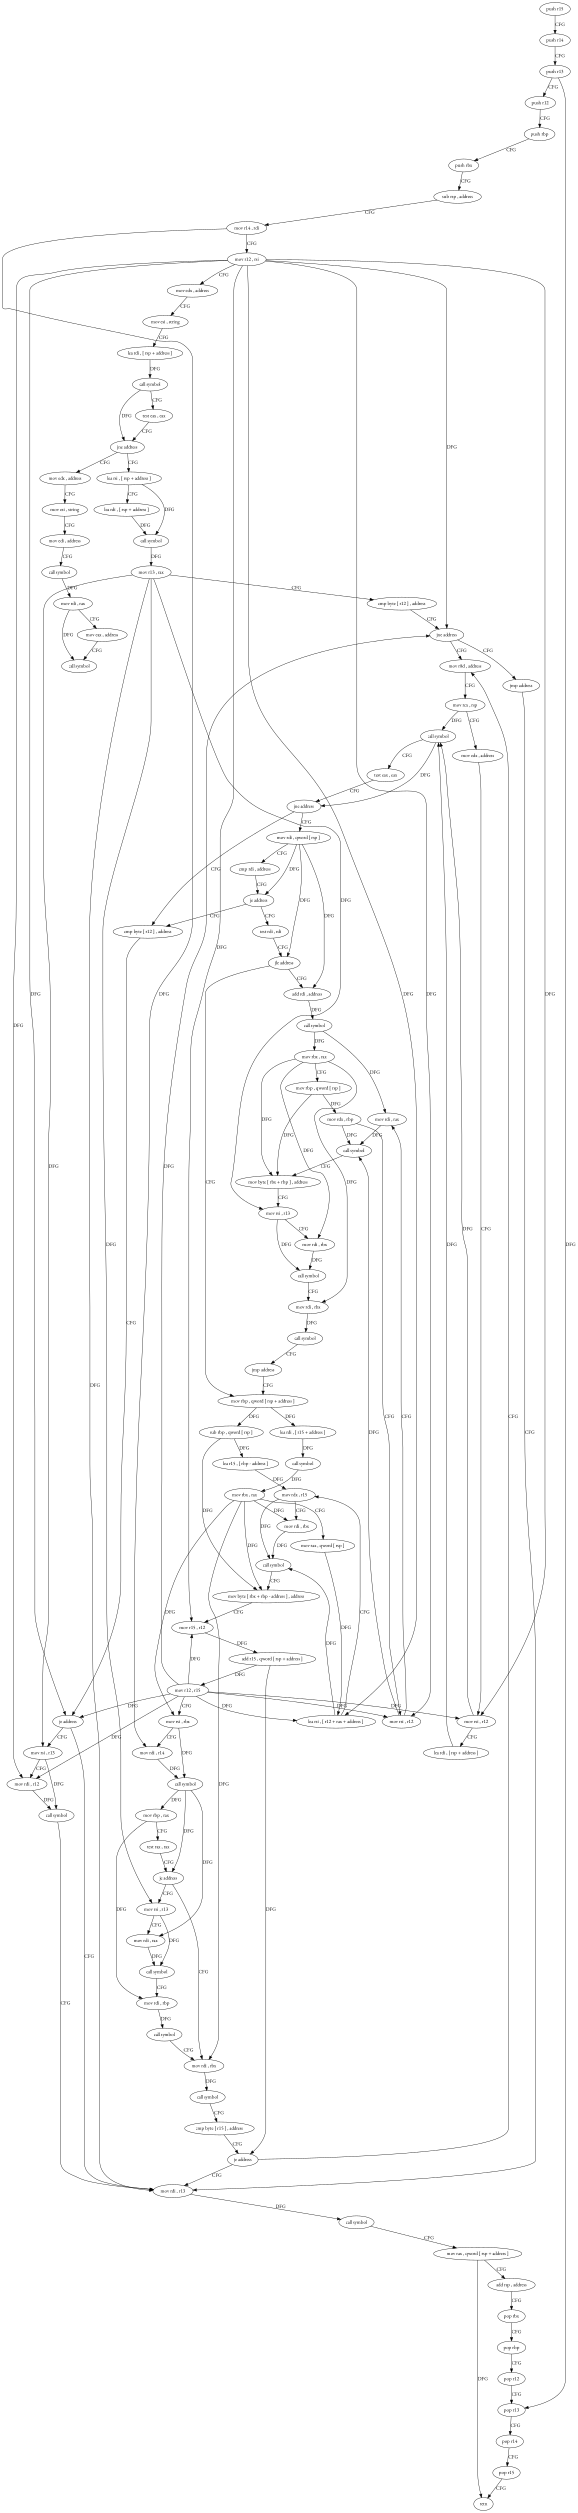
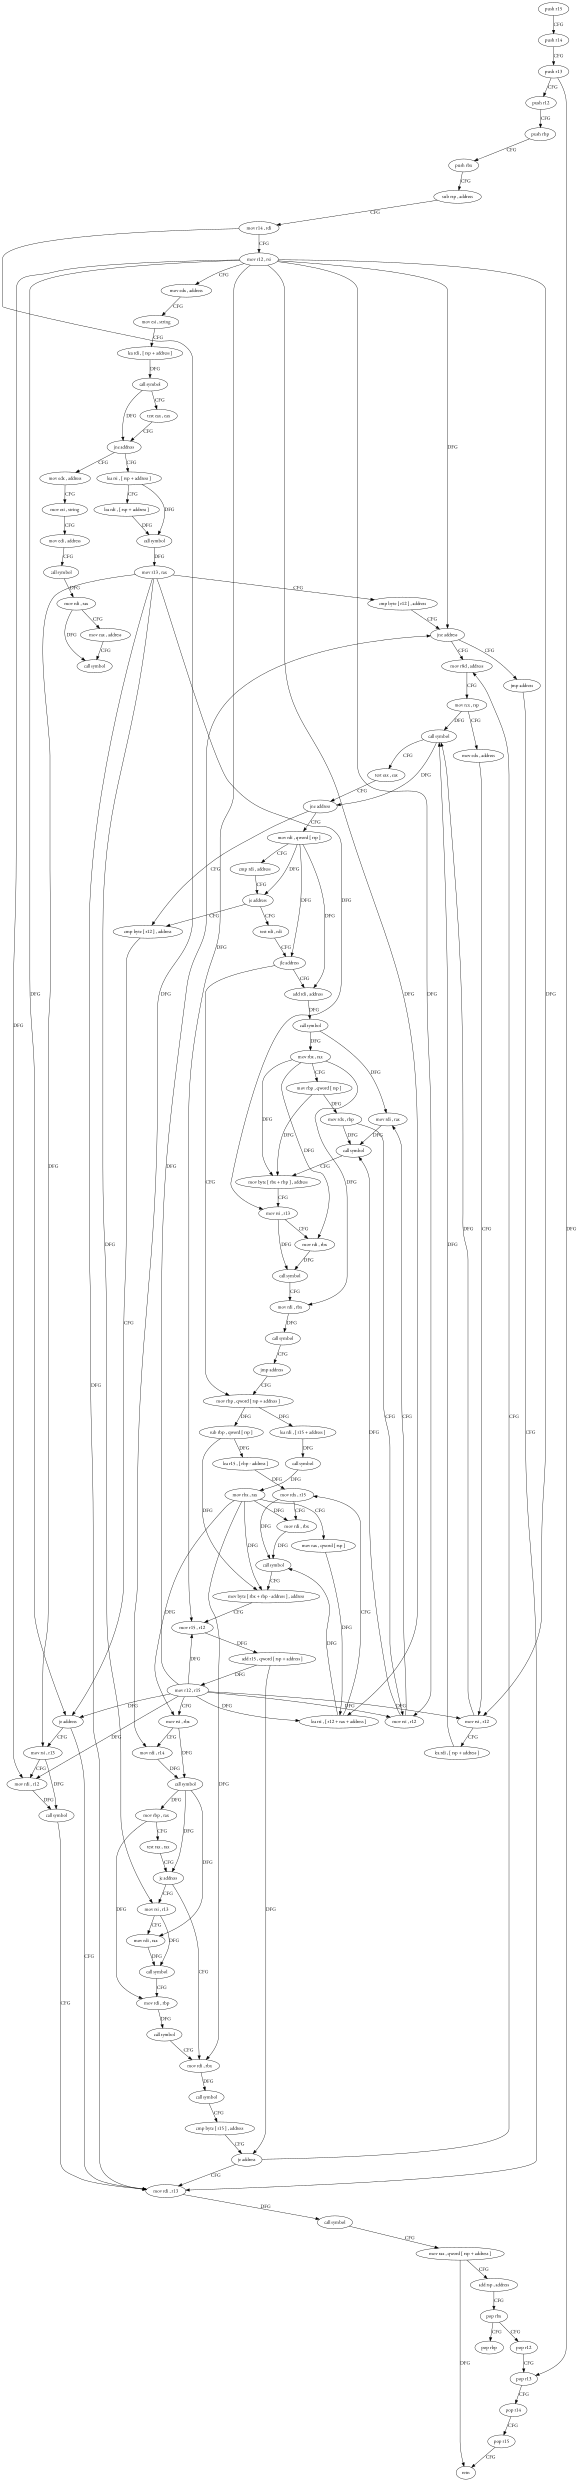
(512, 2361) -> (508, 2331)
